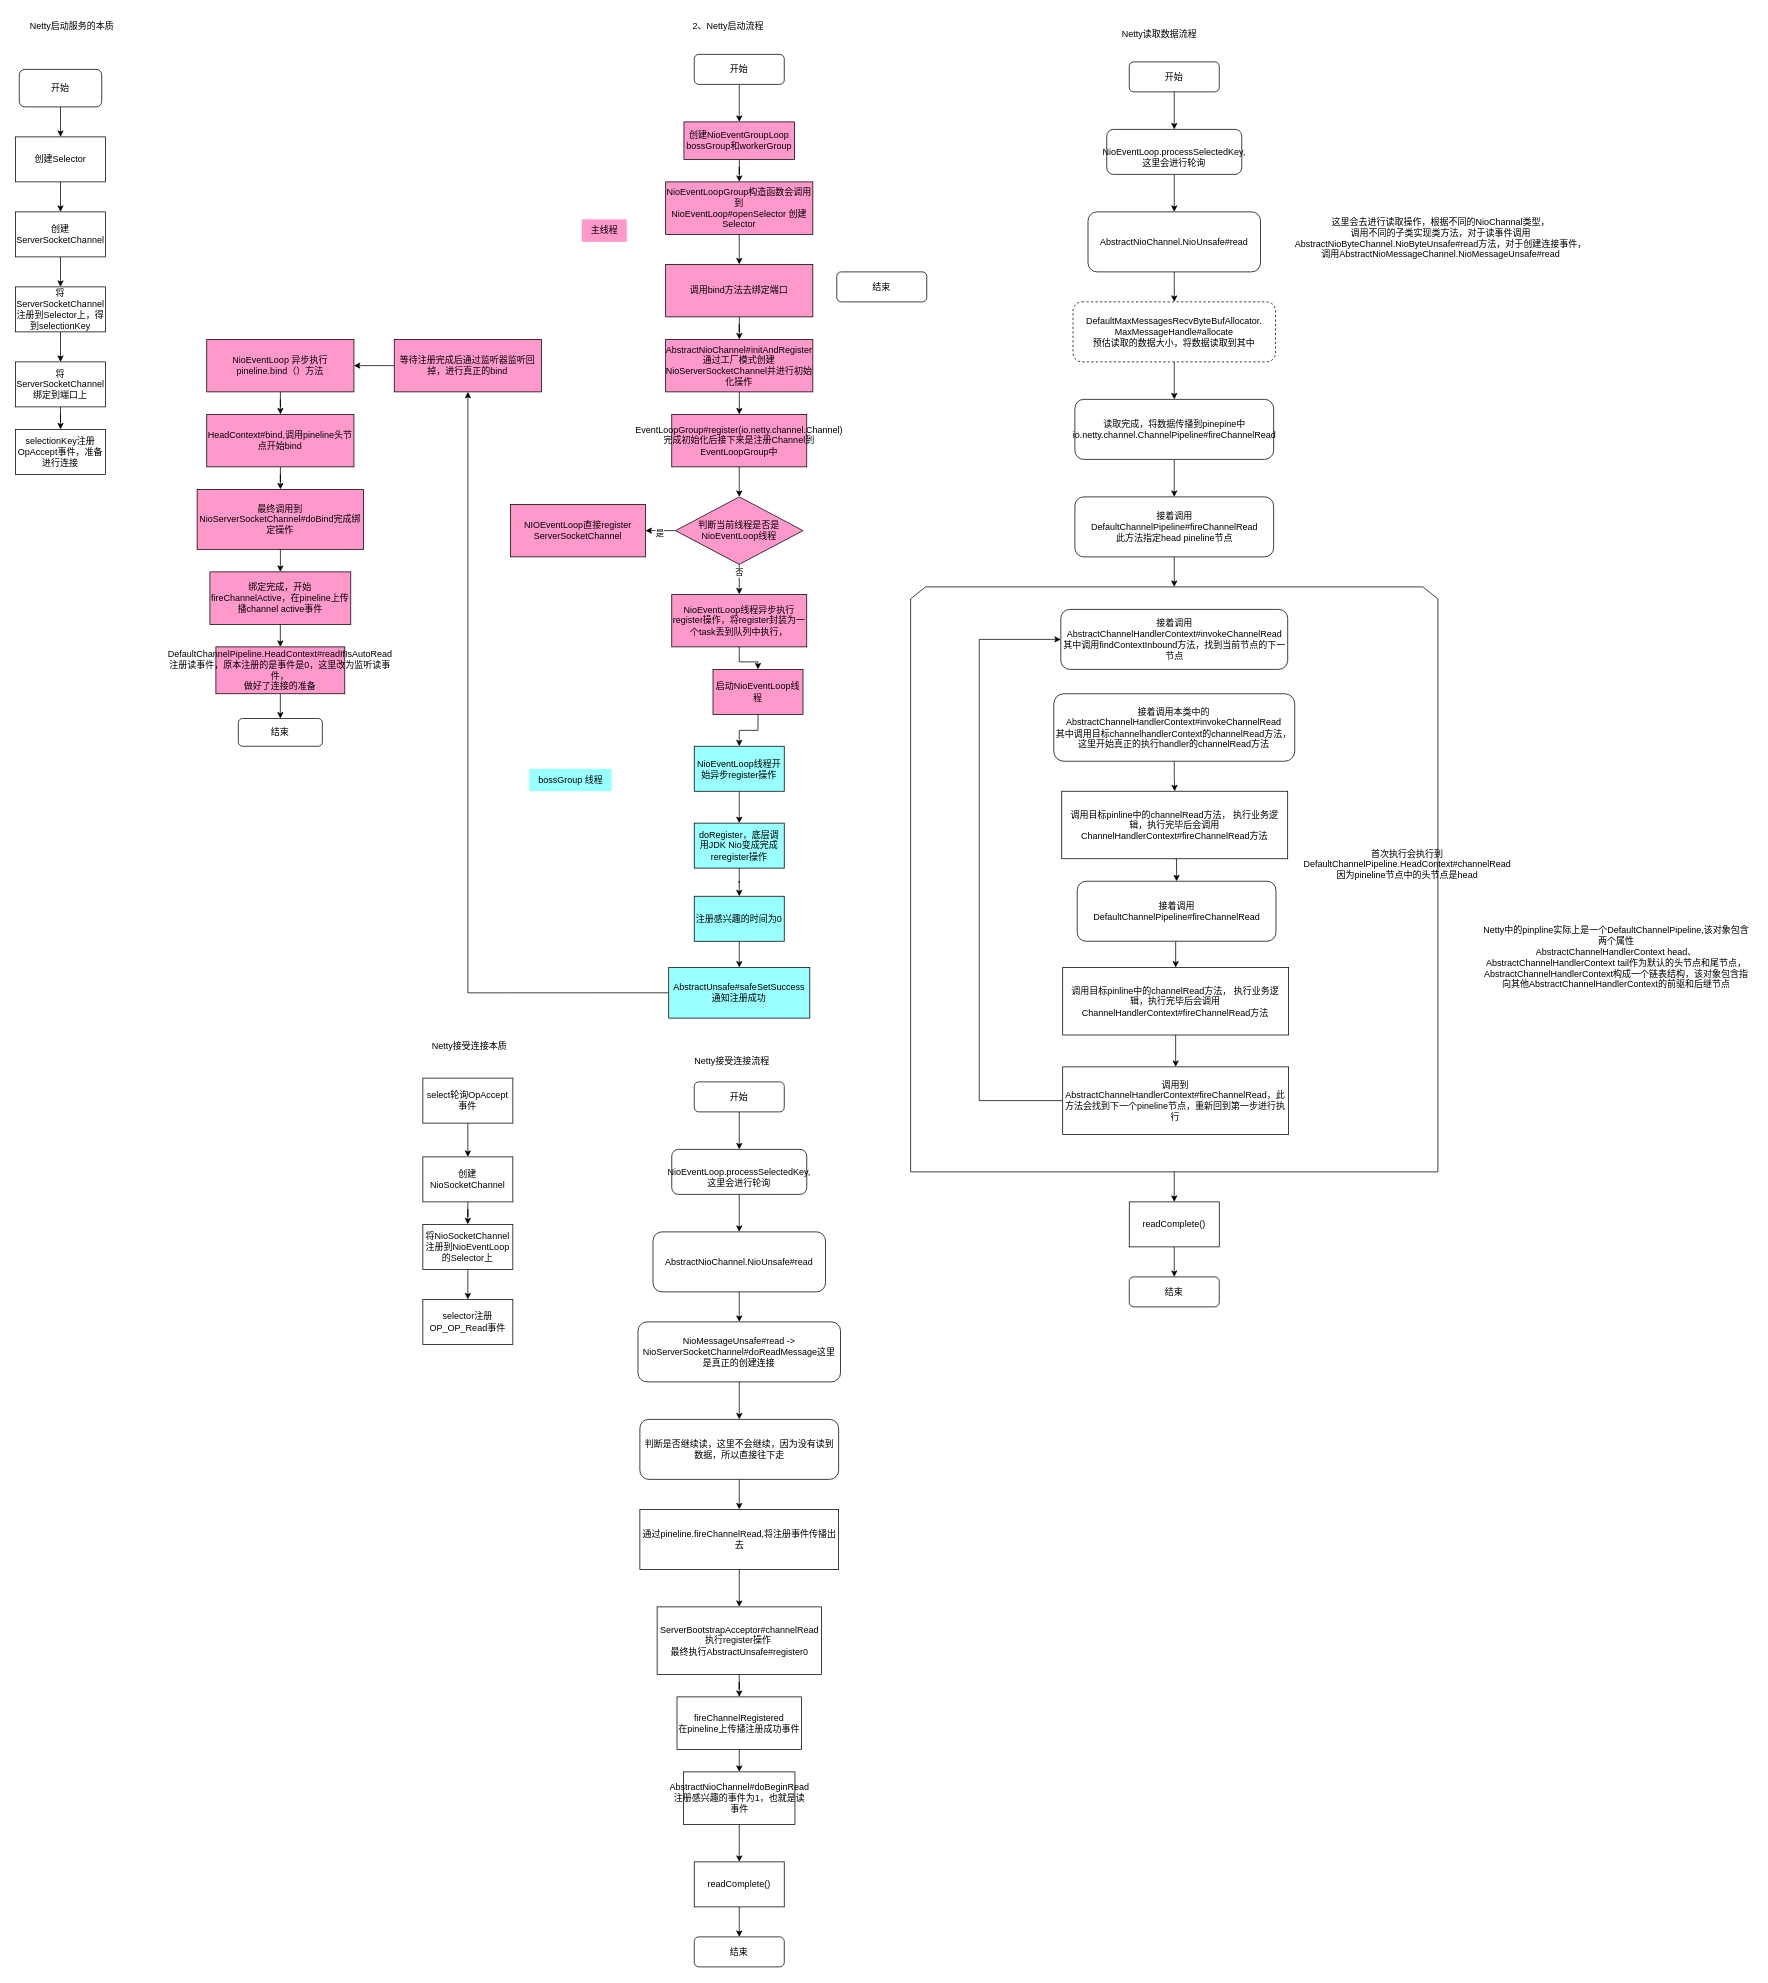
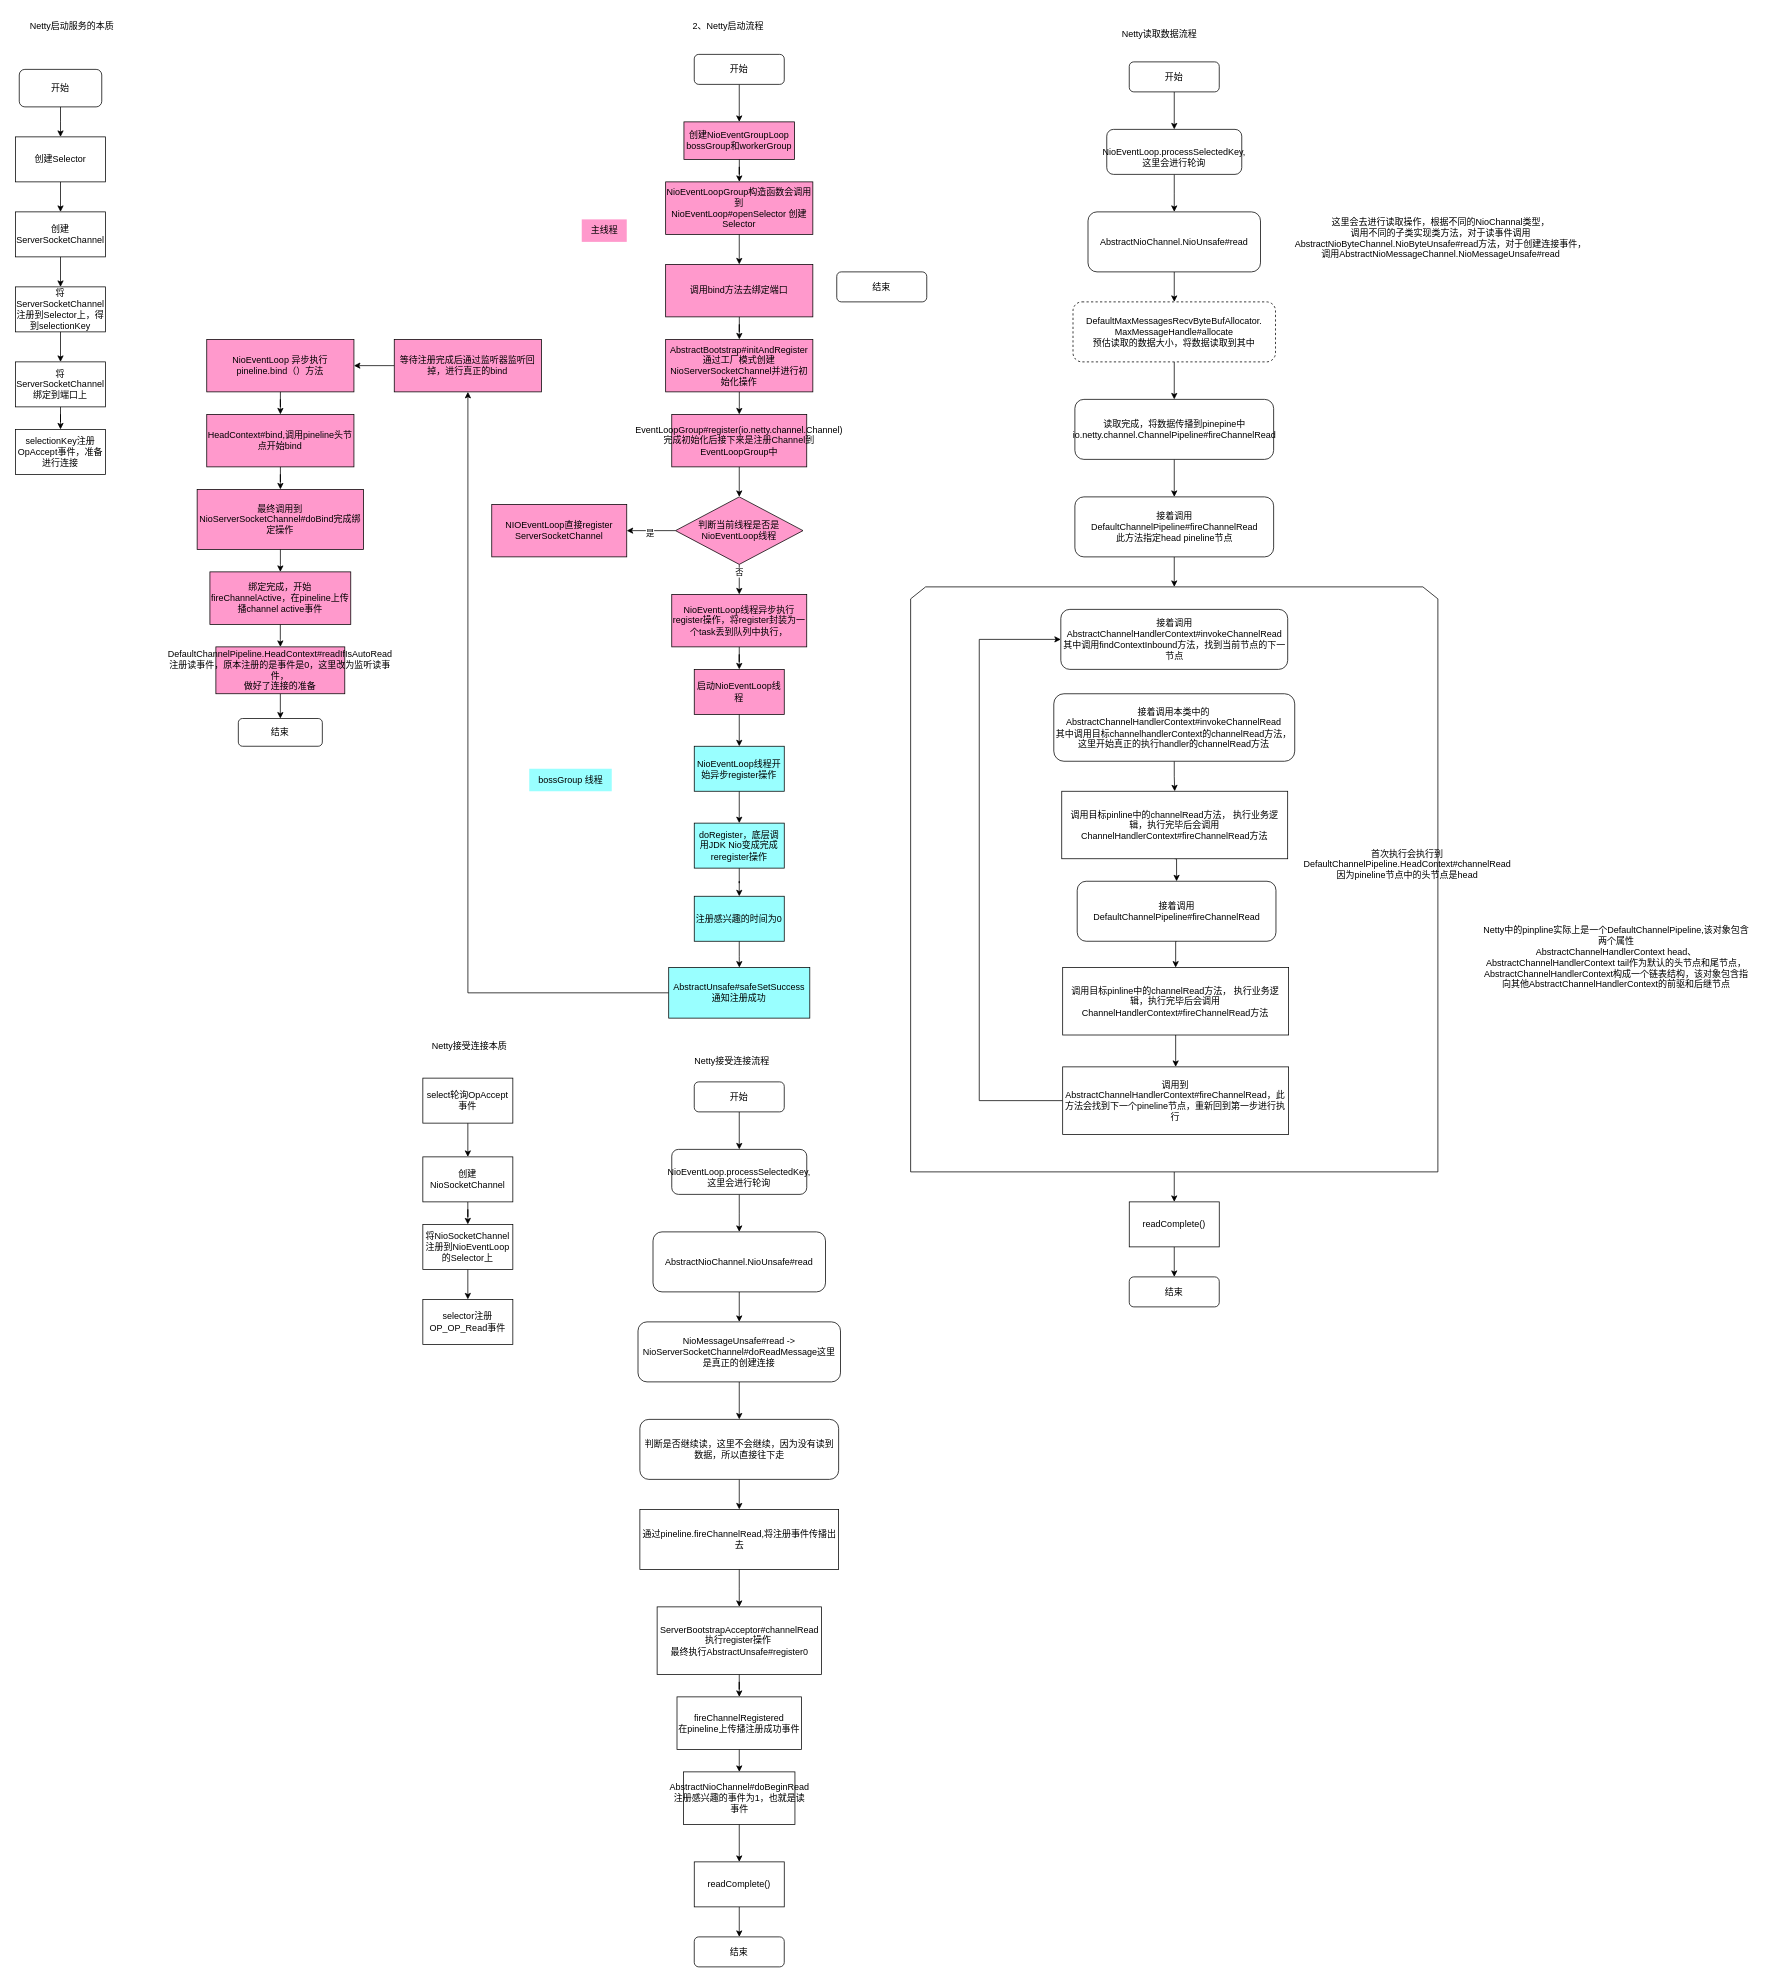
(739, 366) -> (739, 366)
(578, 531) -> (559, 531)
(758, 692) -> (739, 692)
